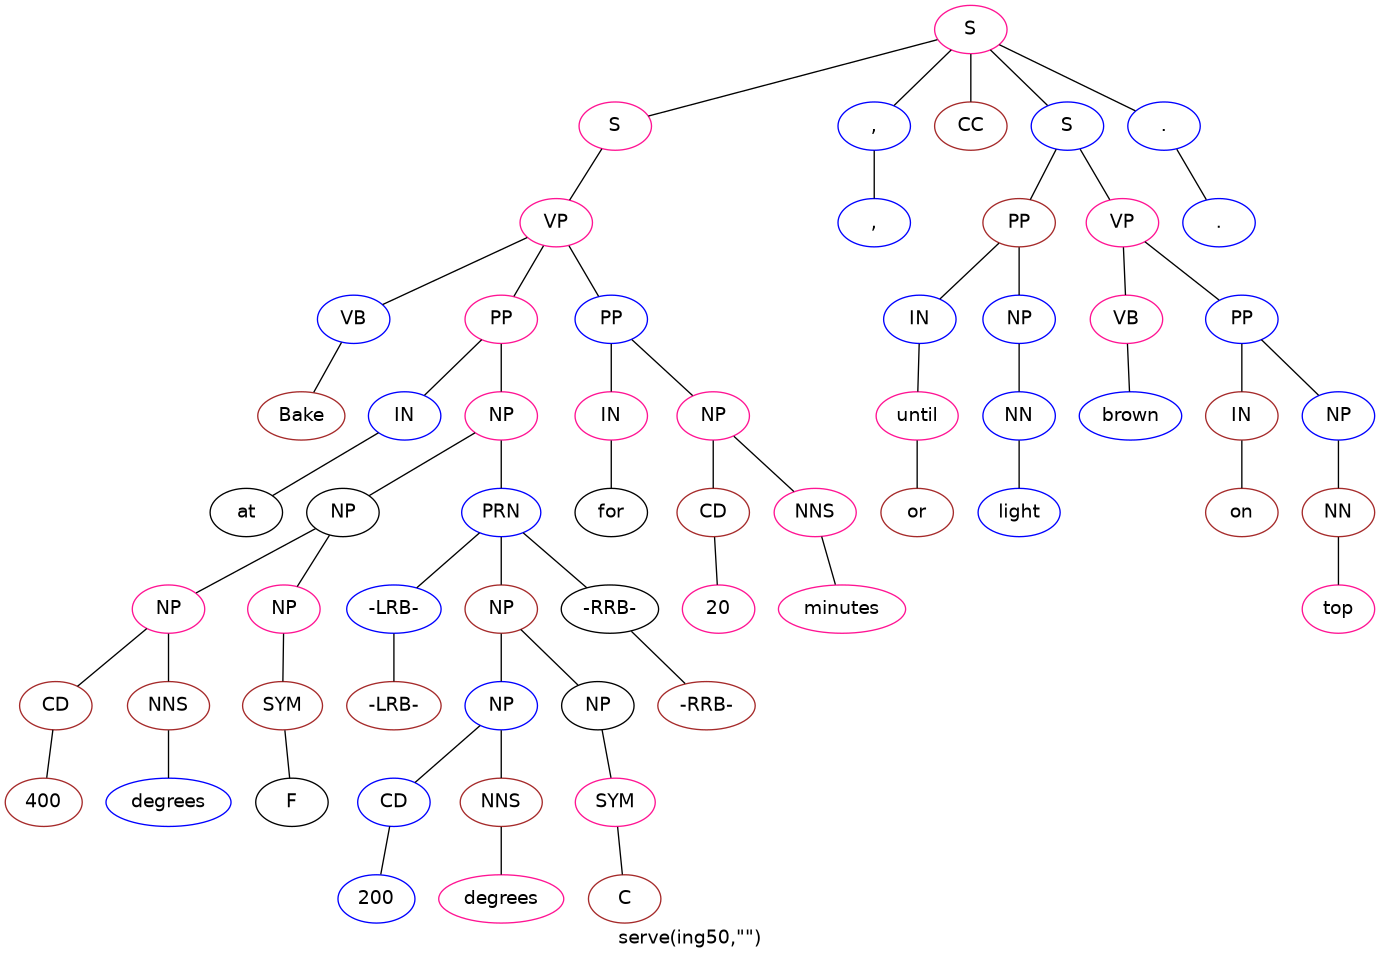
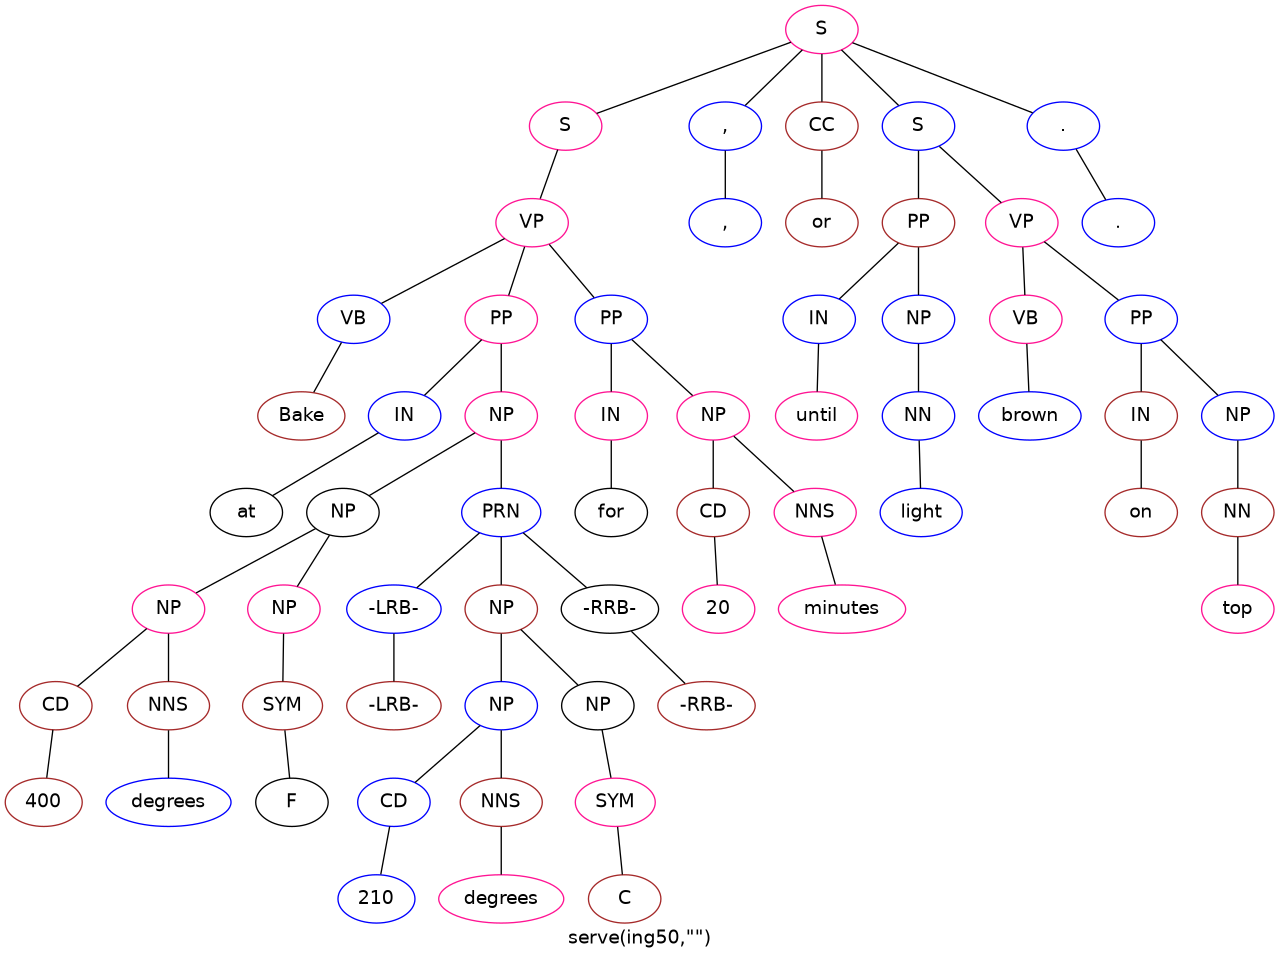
(917, 464) -> (822, 175)
(376, 899) -> (376, 899)
